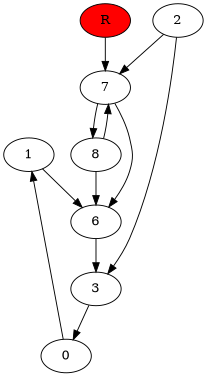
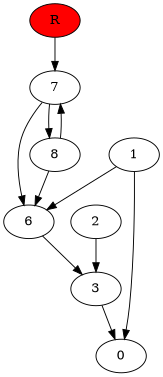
(145, 51) -> none
(48, 260) -> (133, 251)
